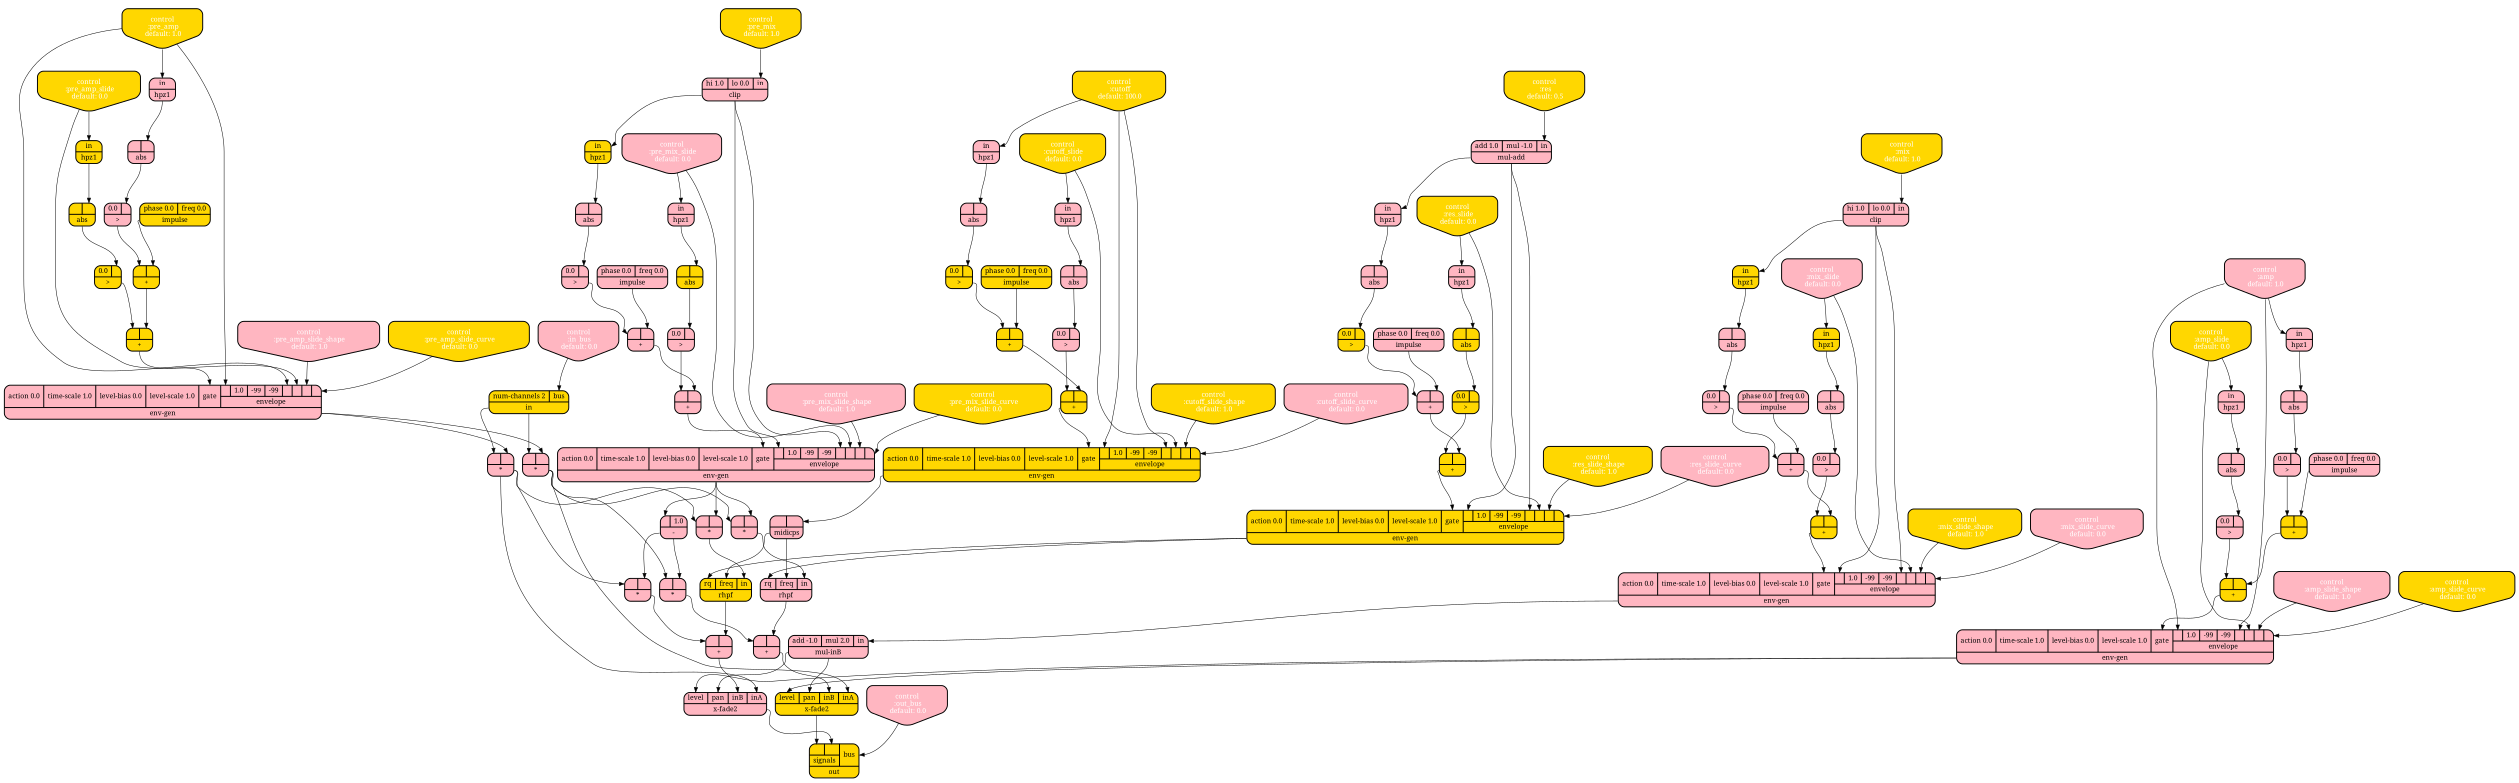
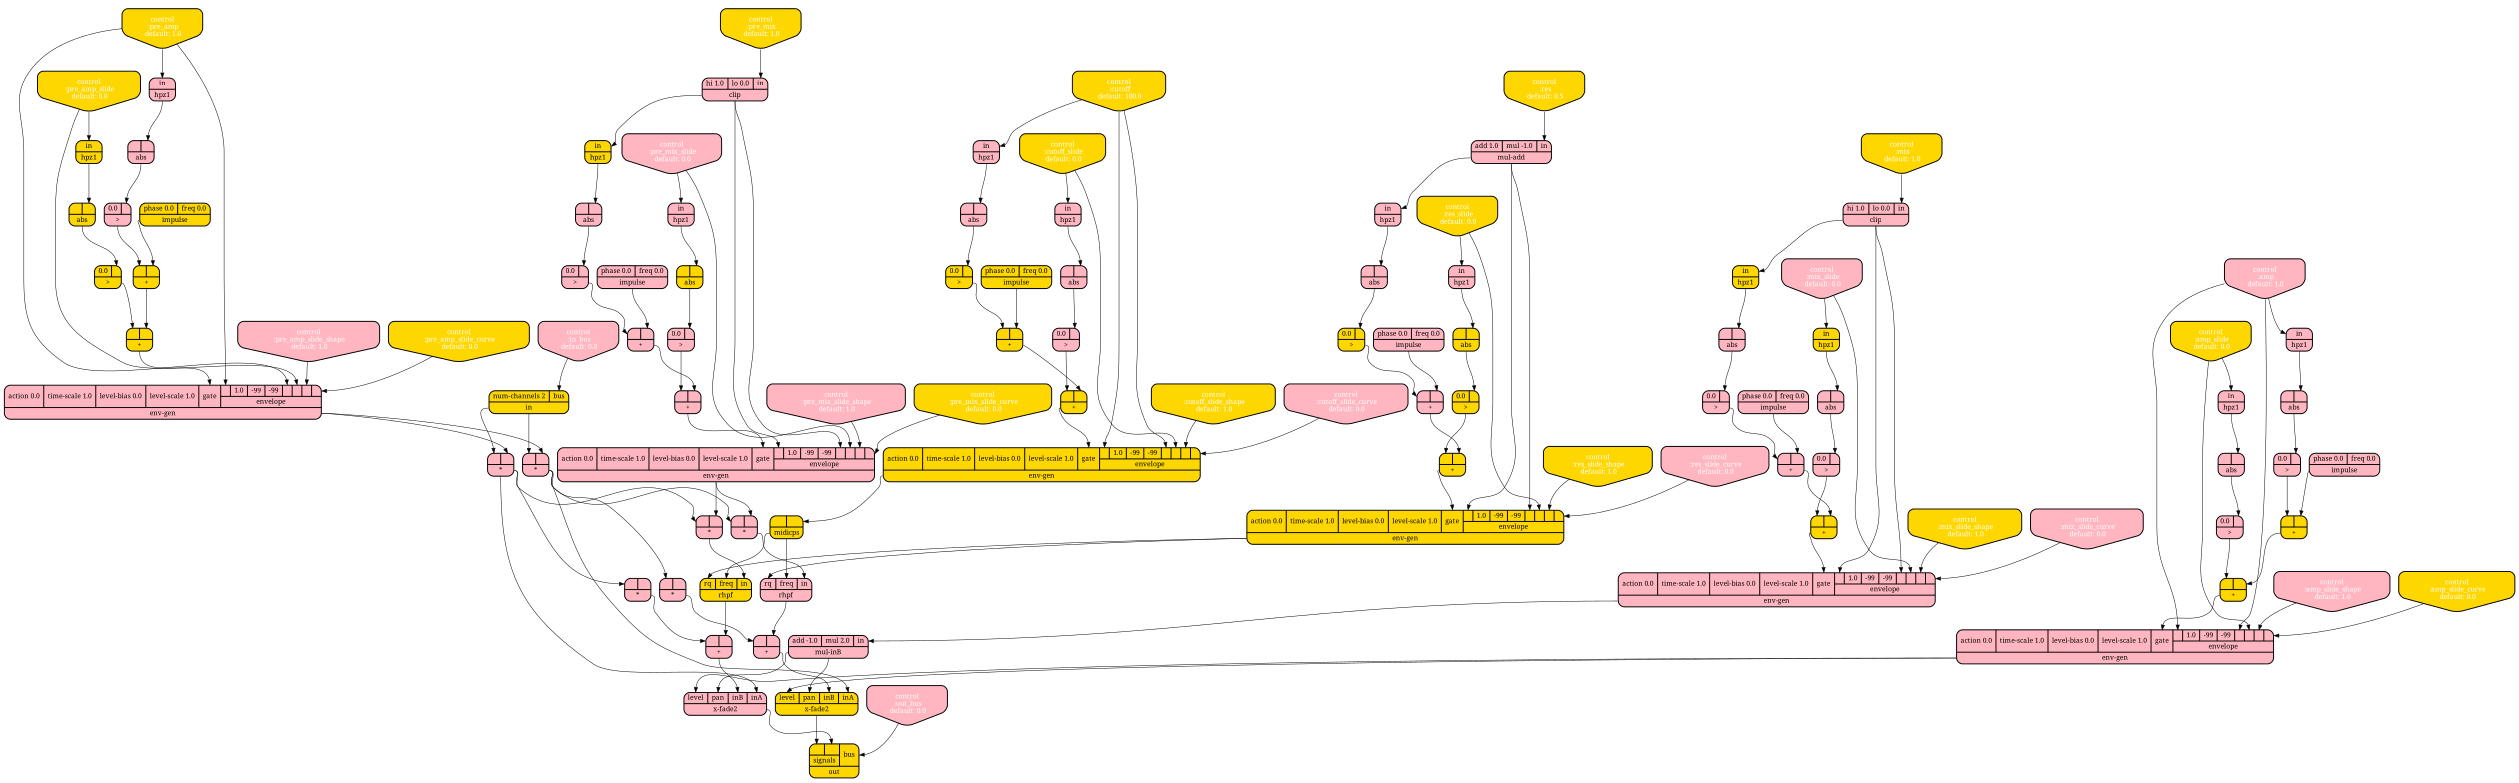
(674, 527) -> none
(787, 527) -> (787, 527)
